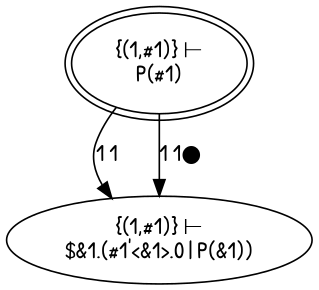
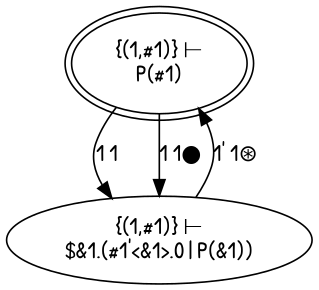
none -> (213, 161)
